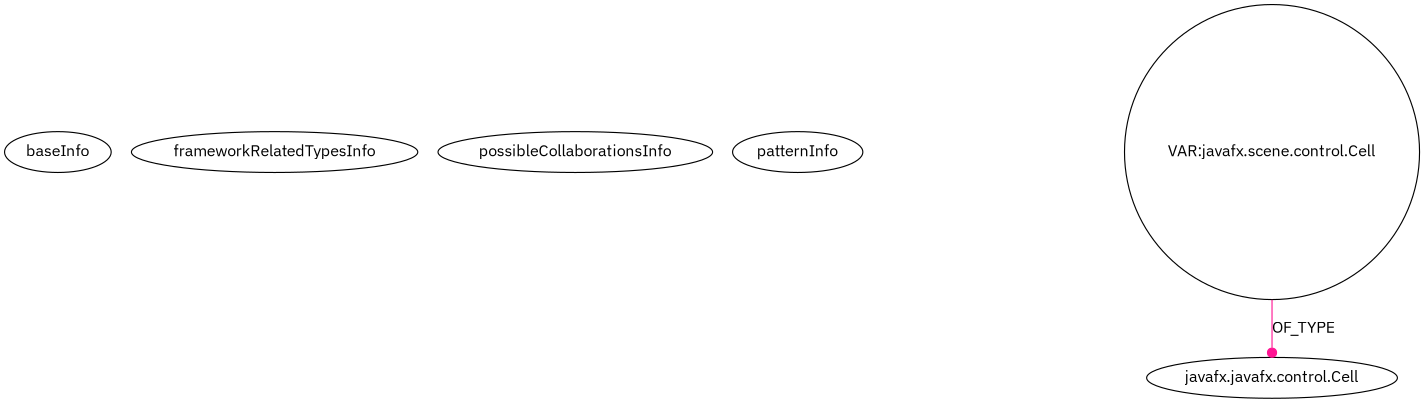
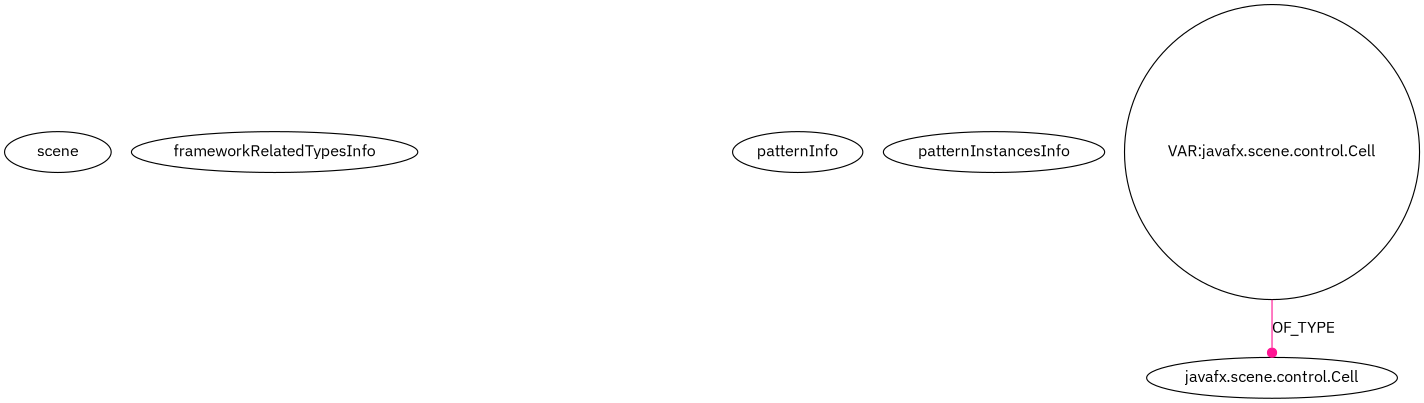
(58, 152) -> (58, 152)
(575, 152) -> none
none -> (994, 152)
(1272, 378) -> (1272, 378)
